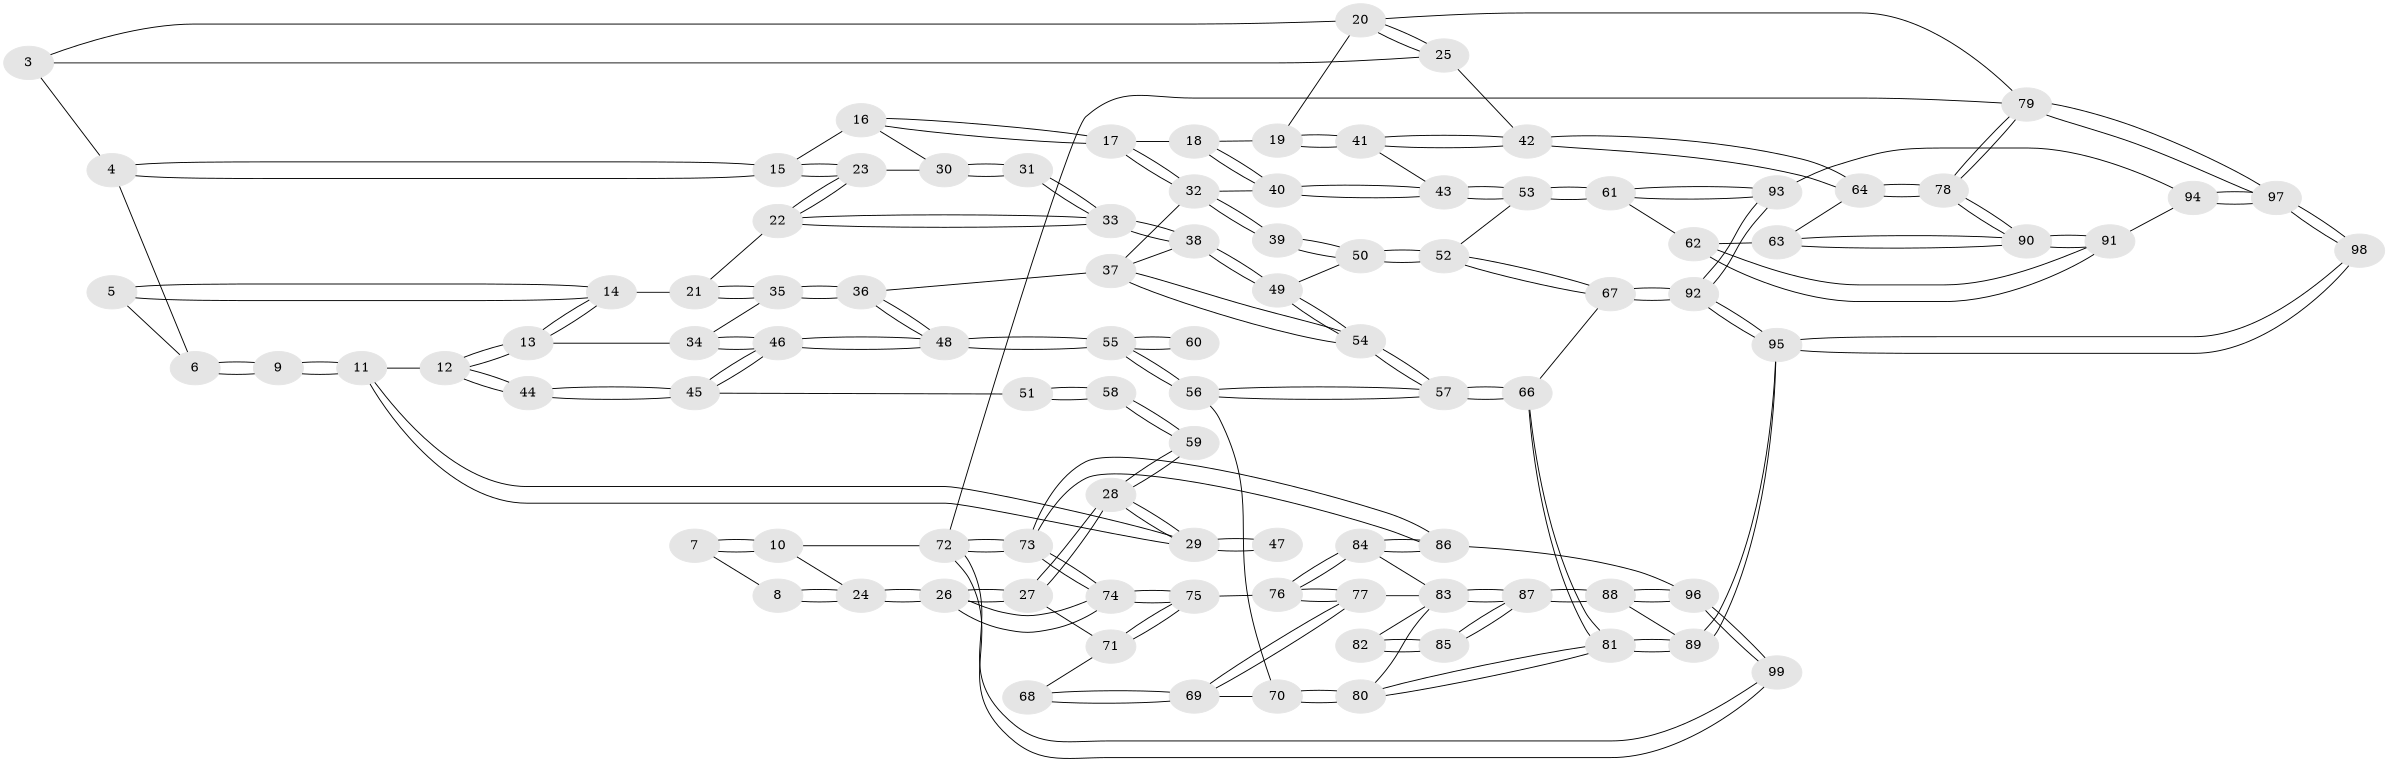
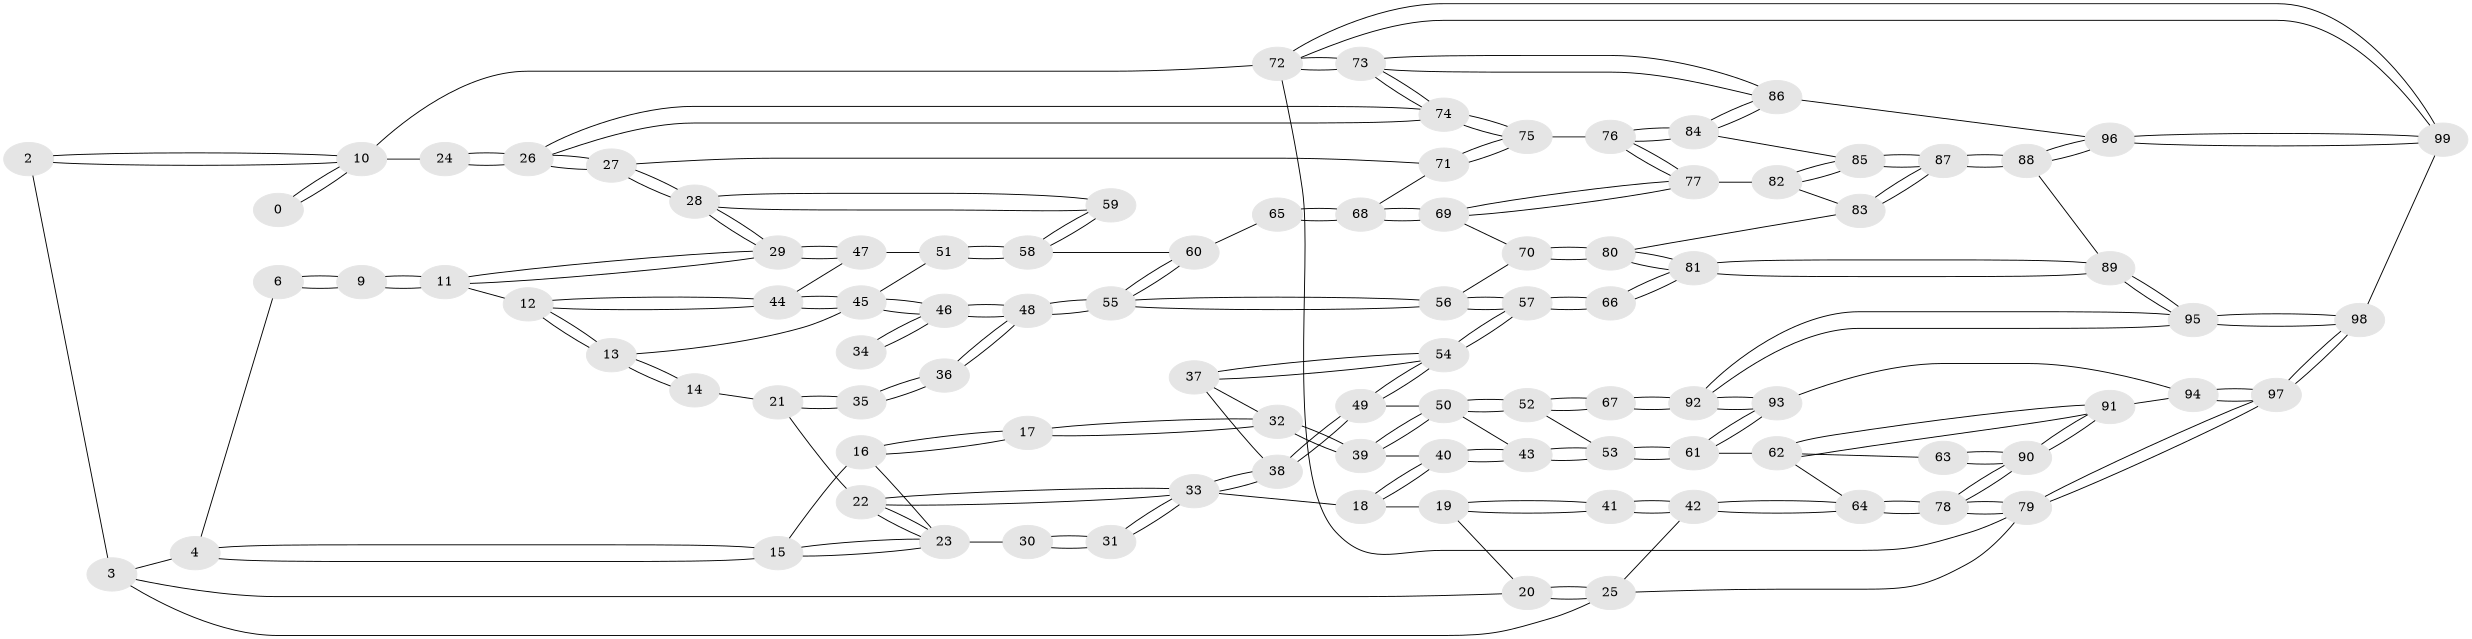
(1710, 13) -> (1835, 589)
(1153, 142) -> (1277, 499)
(903, 145) -> (898, 491)
none -> (29, 159)
(1402, 167) -> (1485, 431)
(1236, 191) -> (1402, 456)
none -> (1277, 215)
(1819, 216) -> (1819, 480)
none -> (2401, 230)
none -> (903, 253)
none -> (1111, 253)
none -> (820, 277)
(986, 282) -> none
(112, 292) -> none
(736, 318) -> none
(612, 343) -> (741, 341)
(1569, 344) -> none
(695, 546) -> (278, 210)
(1402, 571) -> (1777, 147)
(778, 596) -> none
(1402, 596) -> (1735, 182)
